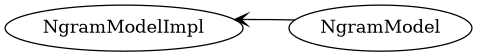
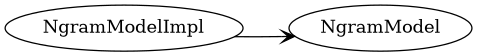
(271, 20) -> (258, 37)
